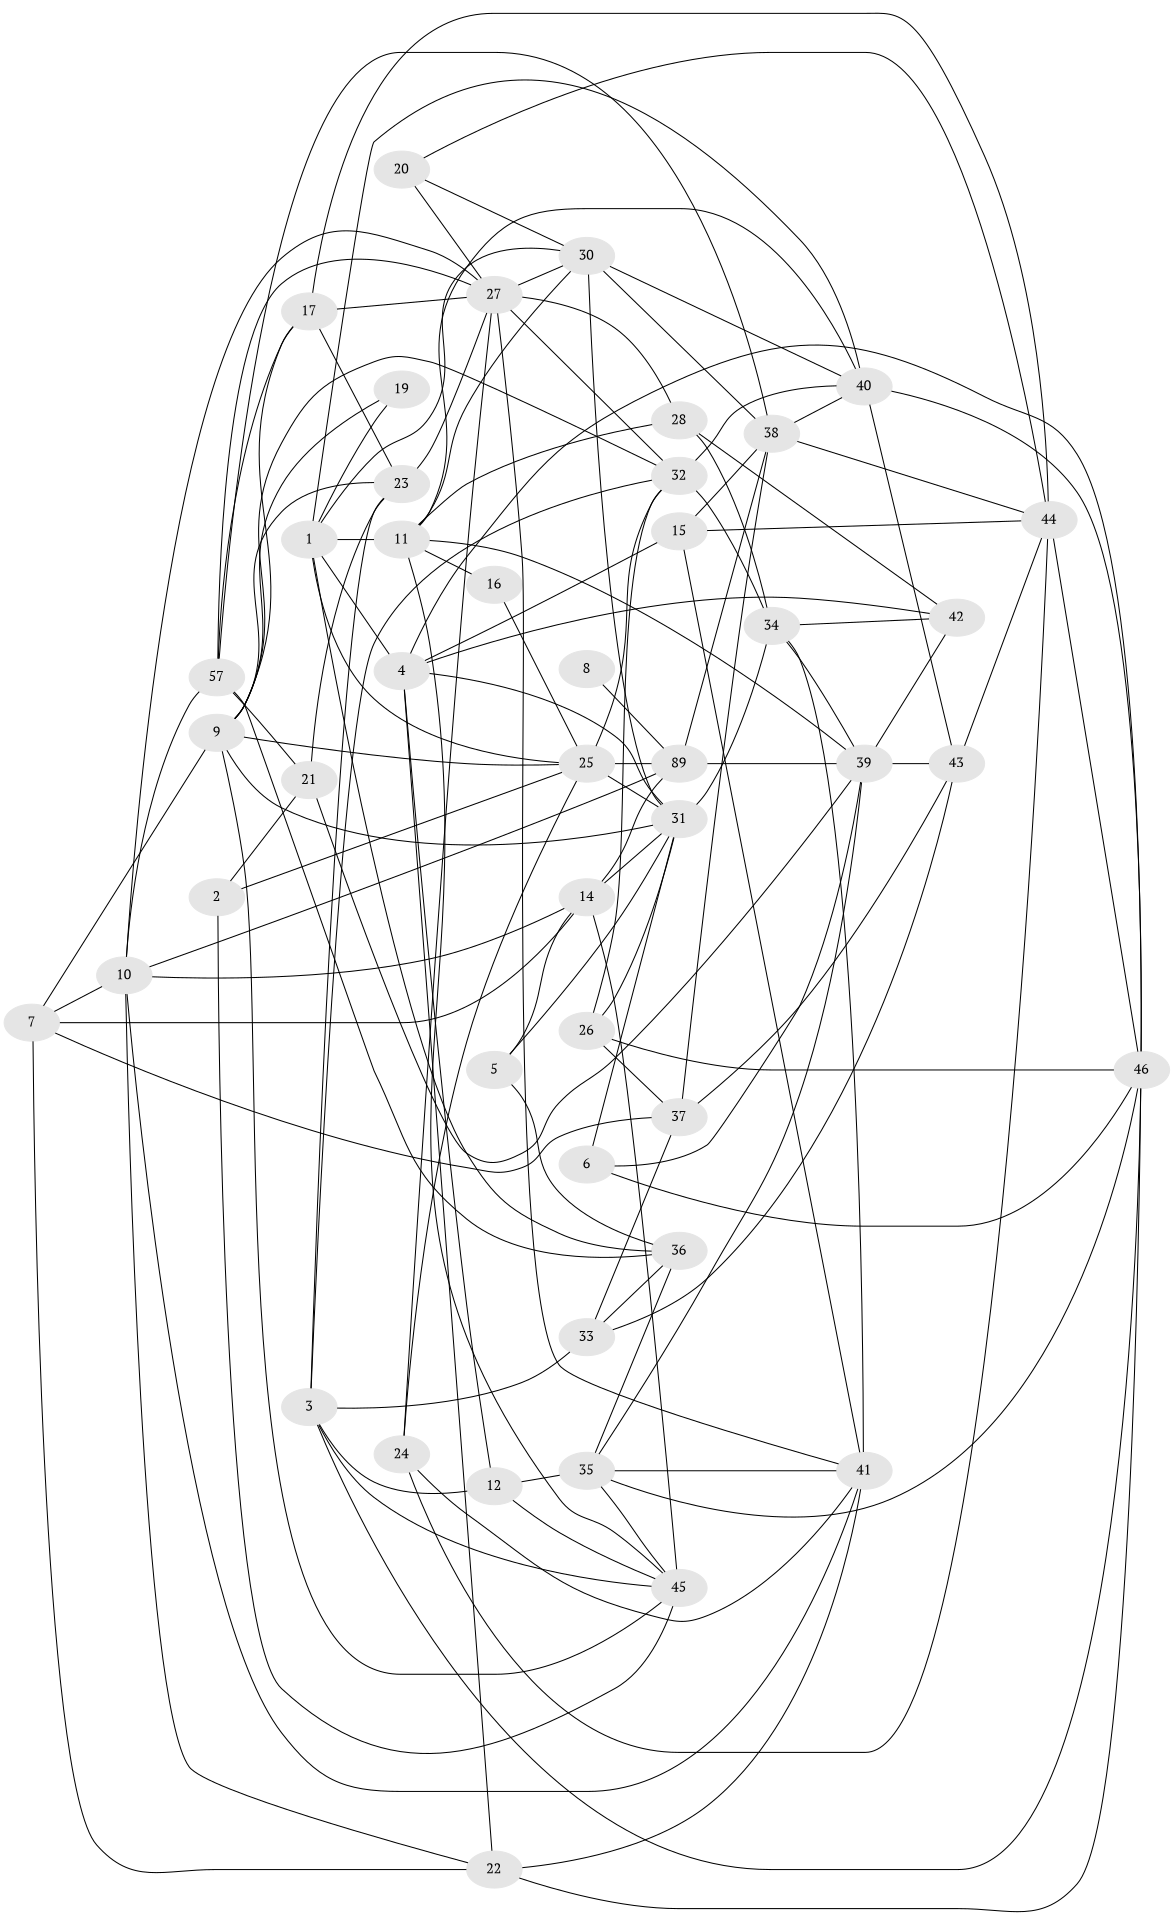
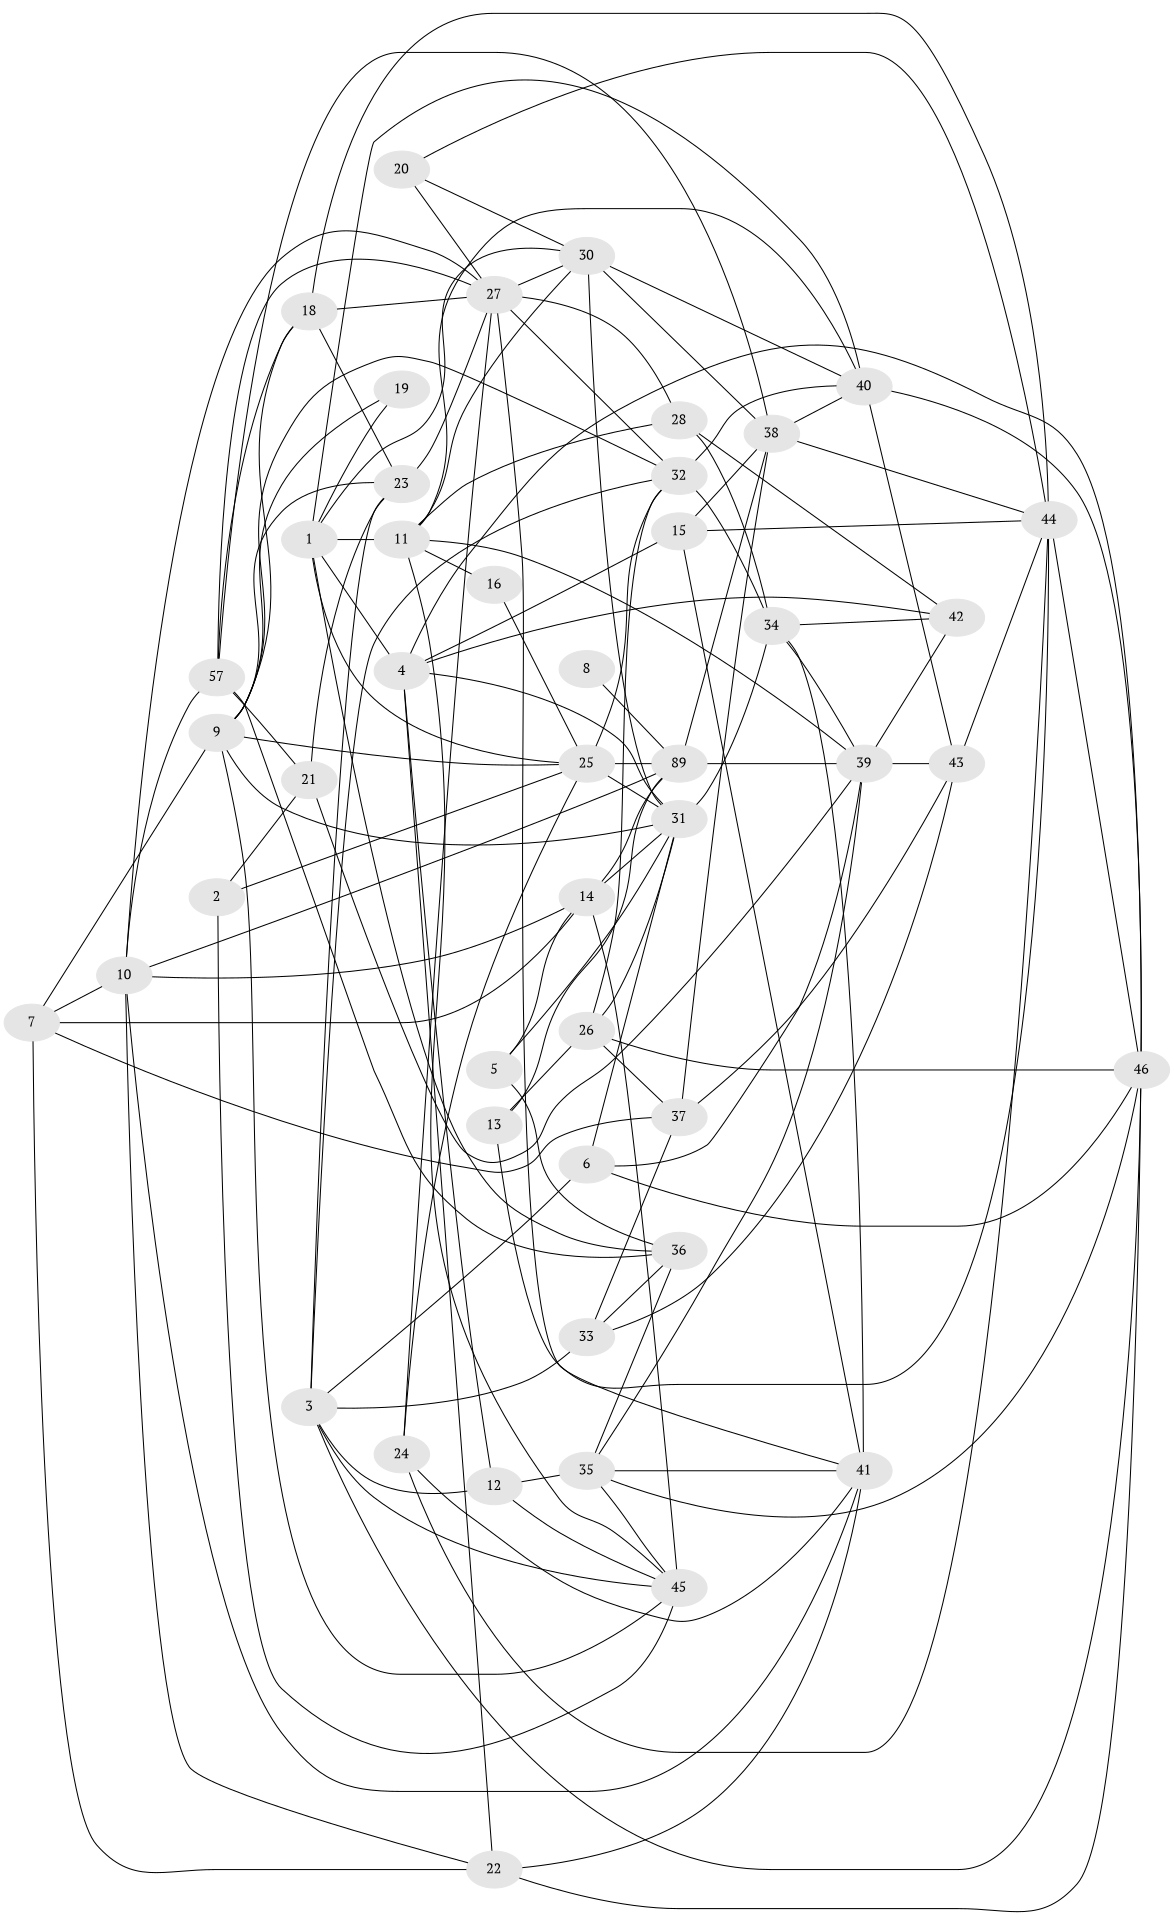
(309, 311) -> (309, 311)
none -> (494, 1125)
none -> (457, 1284)
